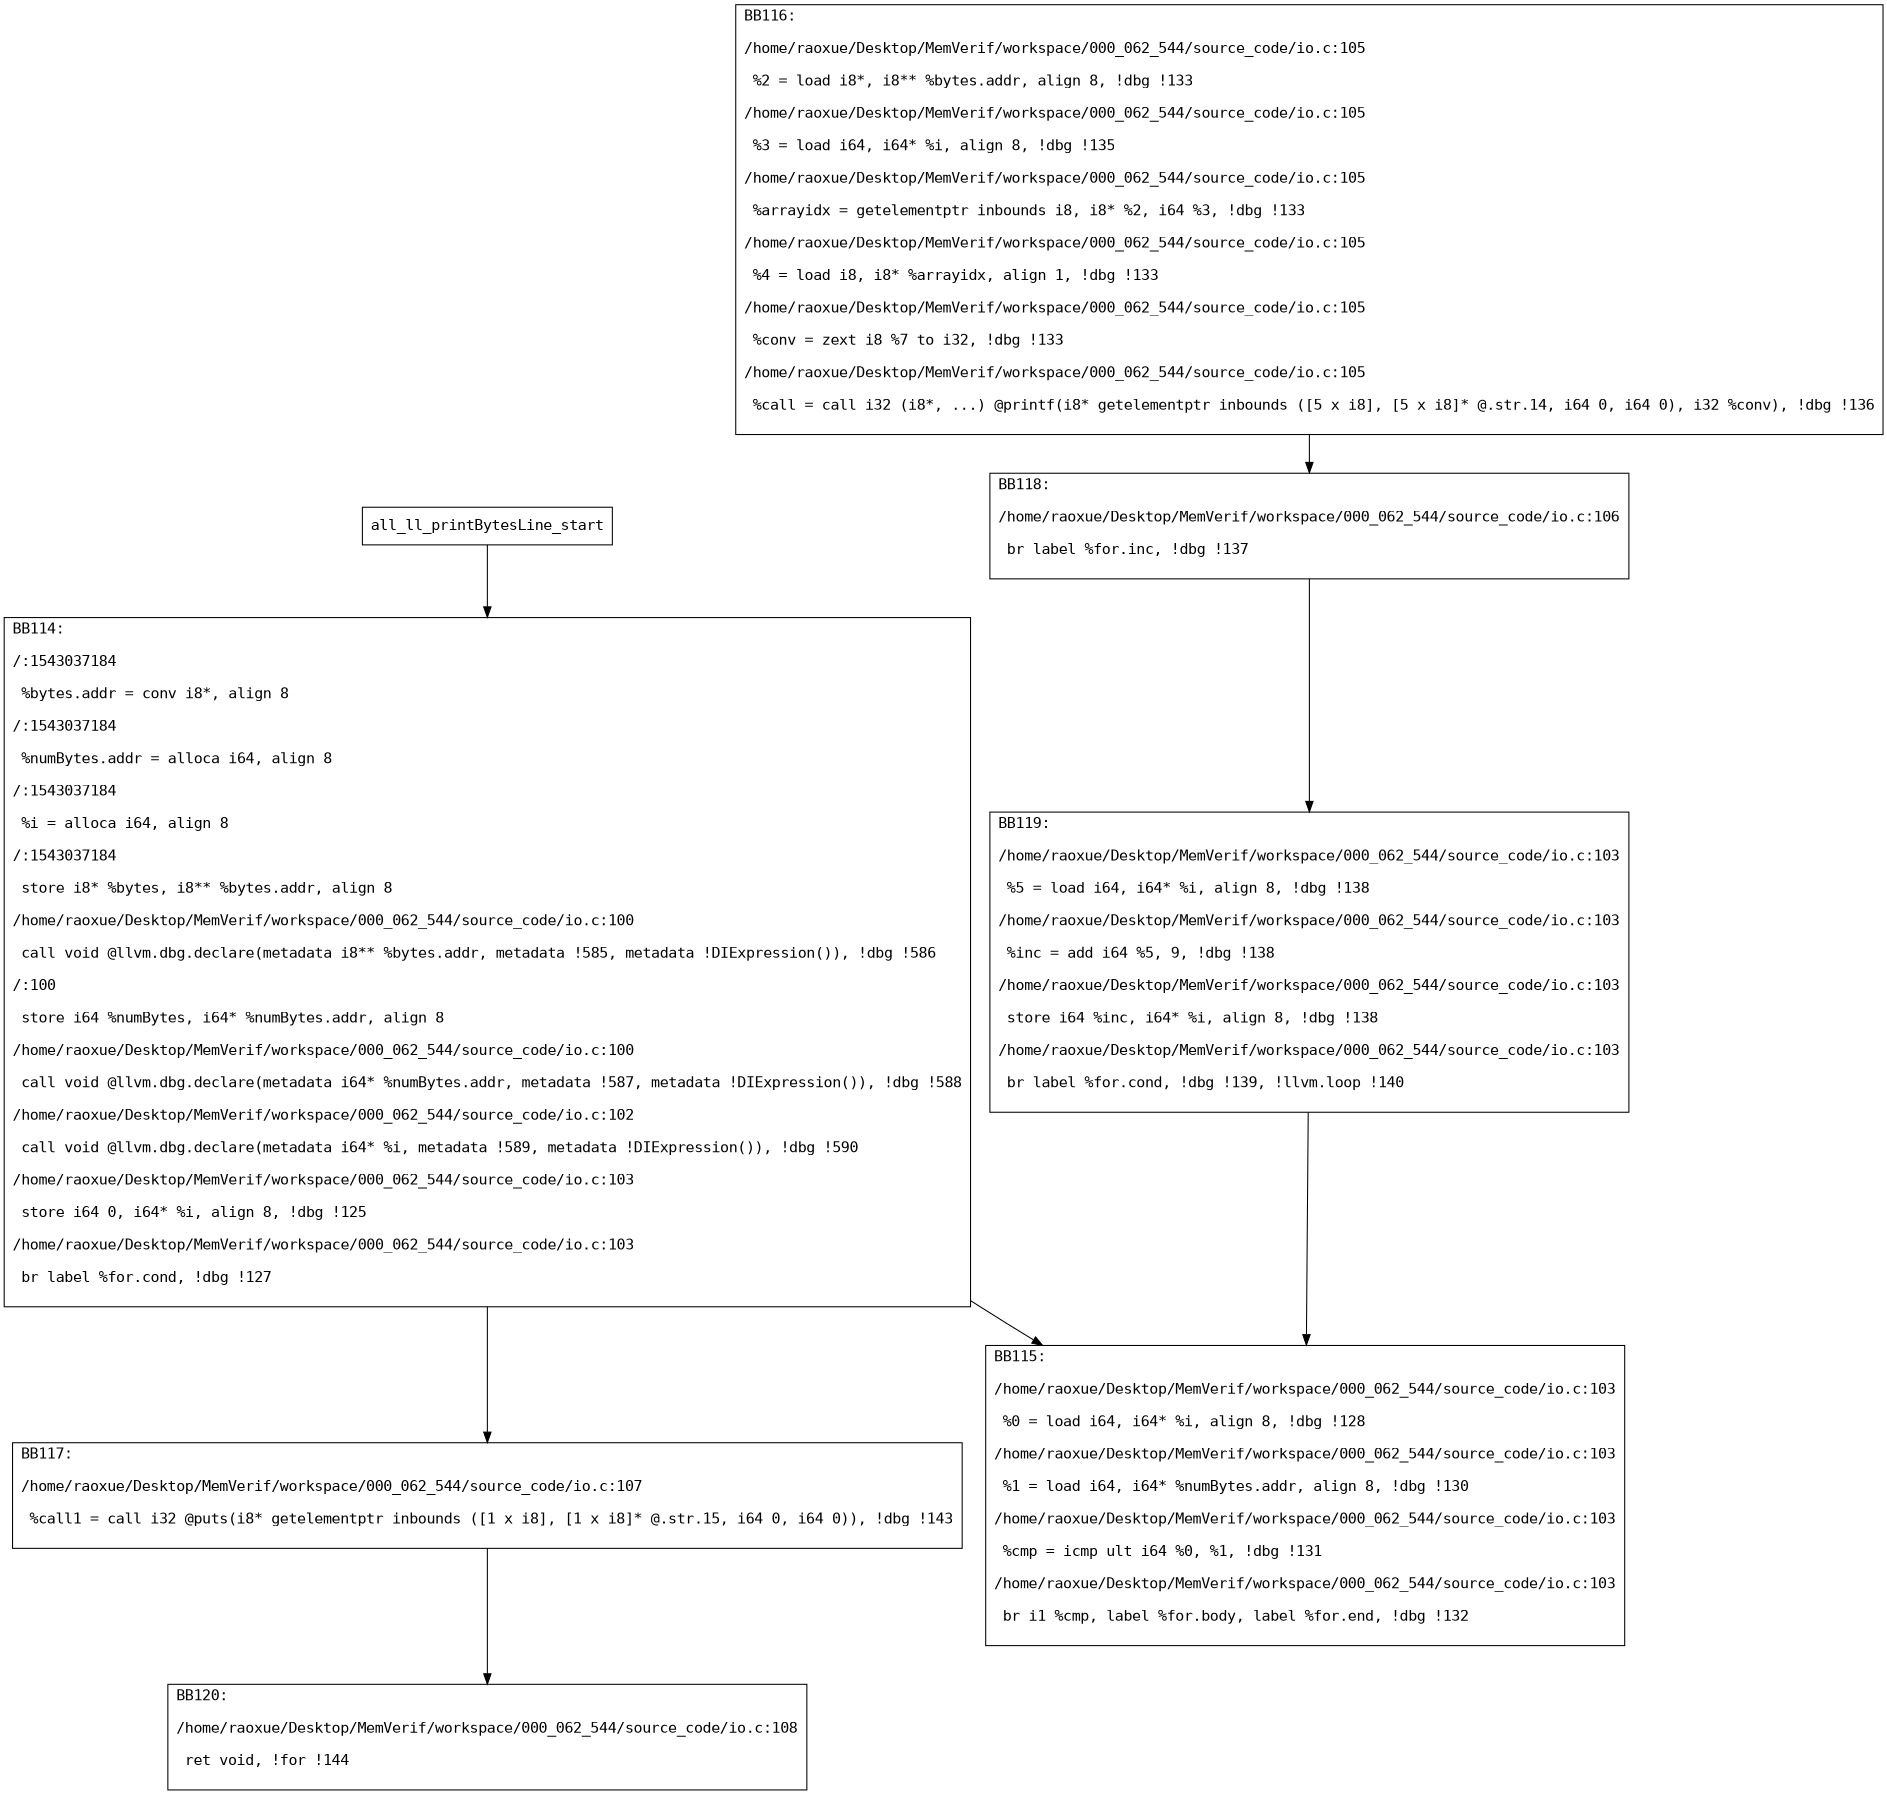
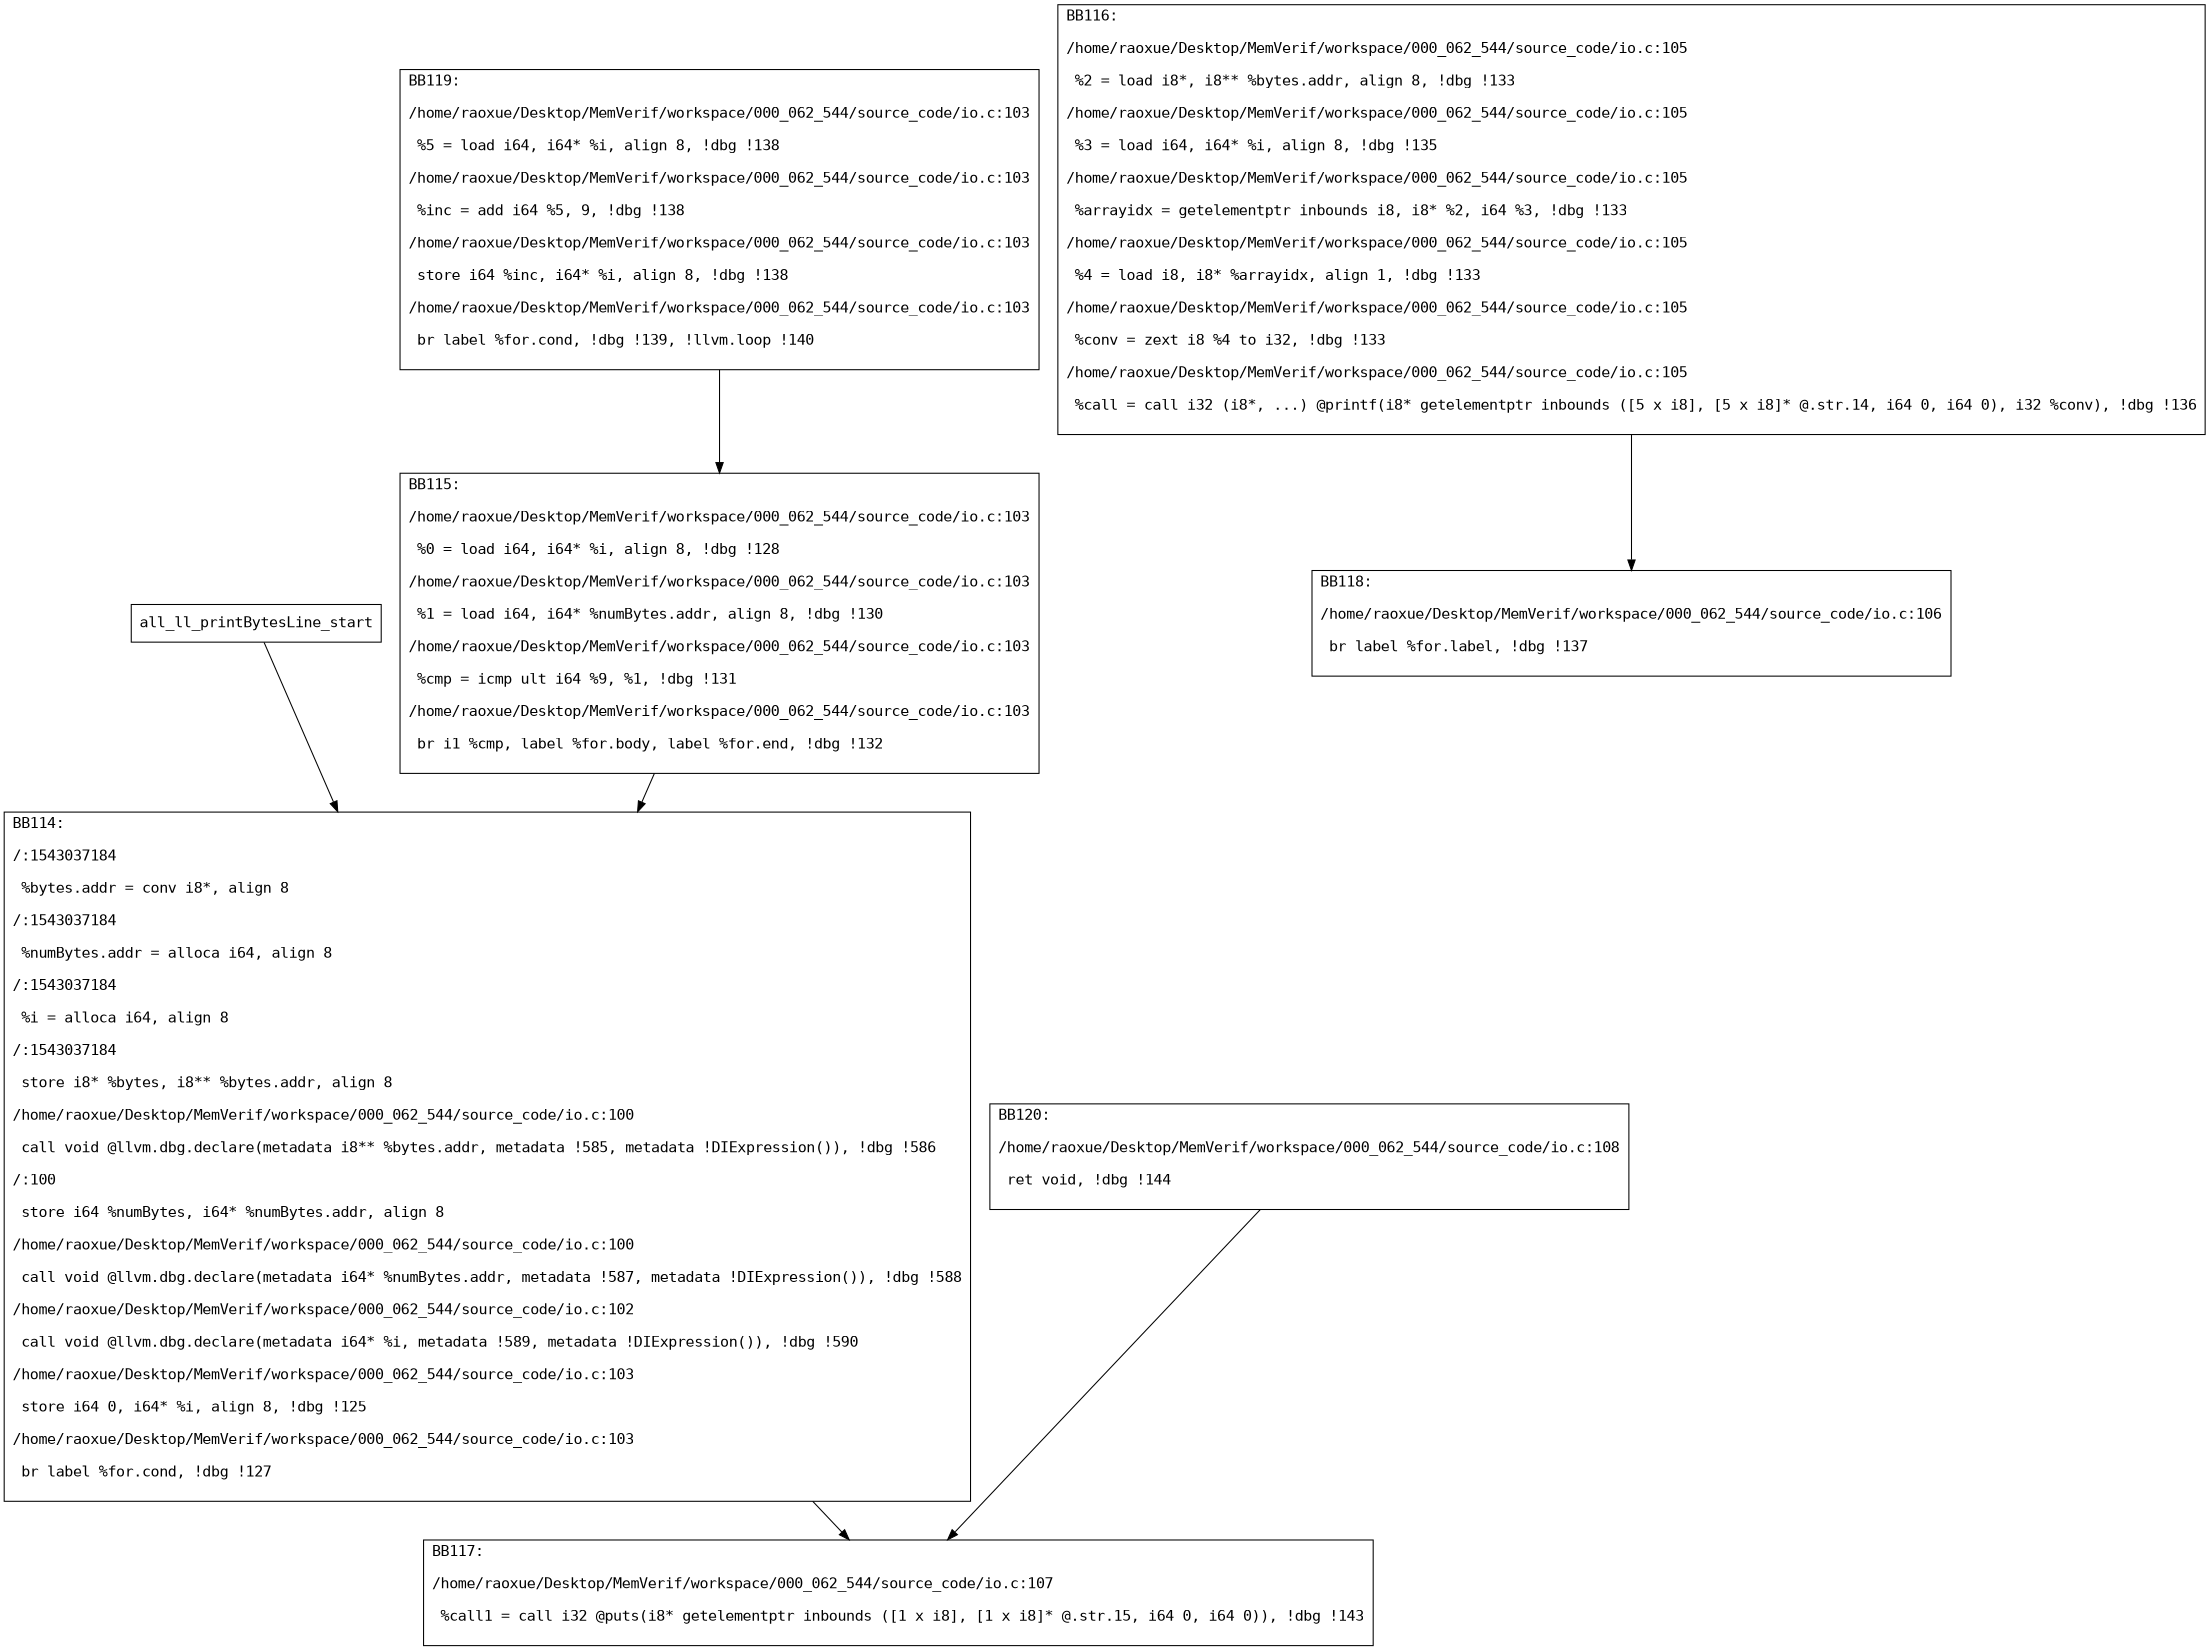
(904, 340) -> (1226, 340)
(1124, 550) -> (1454, 647)
(1309, 690) -> none
(1002, 1320) -> (648, 788)
(1158, 1551) -> (573, 679)
(487, 1611) -> (1108, 1371)
(263, 1761) -> (1085, 1180)
